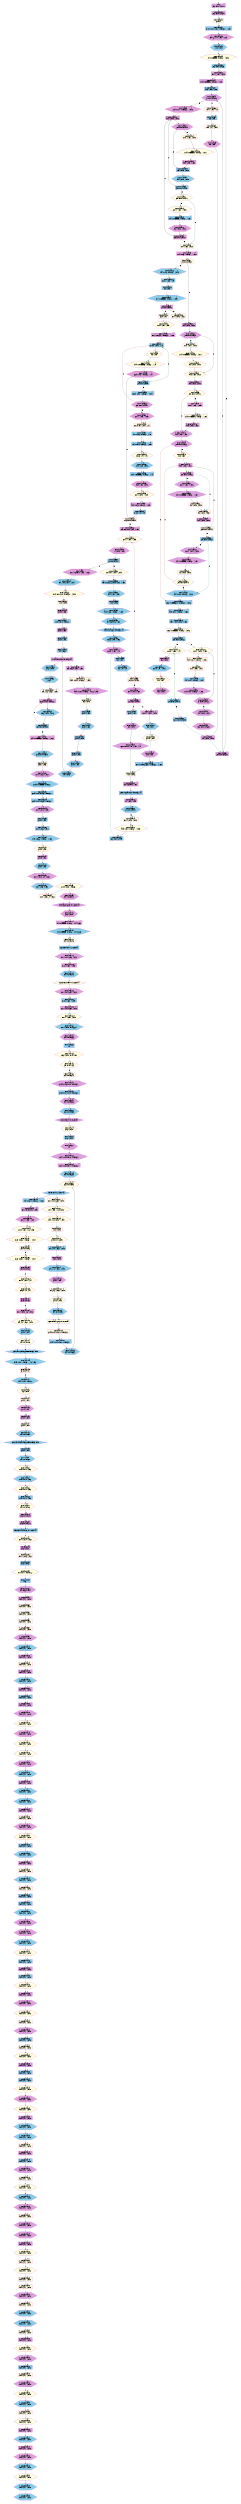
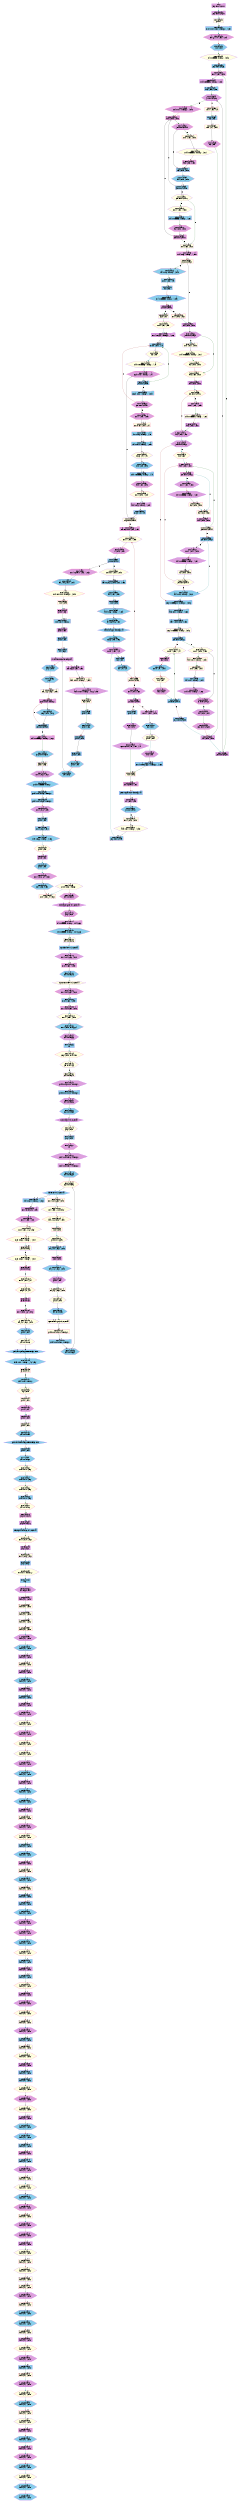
(25, 2146) -> (25, 2146)
